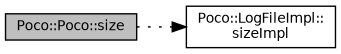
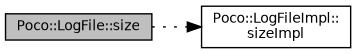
(71, 27) -> (79, 27)
